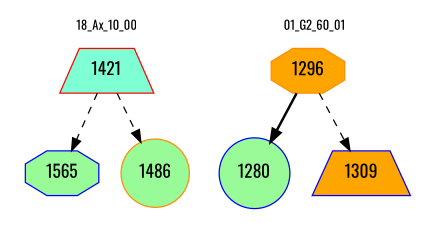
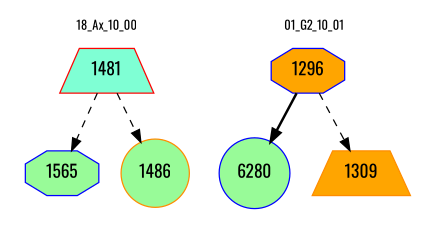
(315, 27) -> (315, 27)
(107, 71) -> (107, 71)
(308, 71) -> (308, 71)
(255, 173) -> (255, 173)
(361, 173) -> (361, 173)
